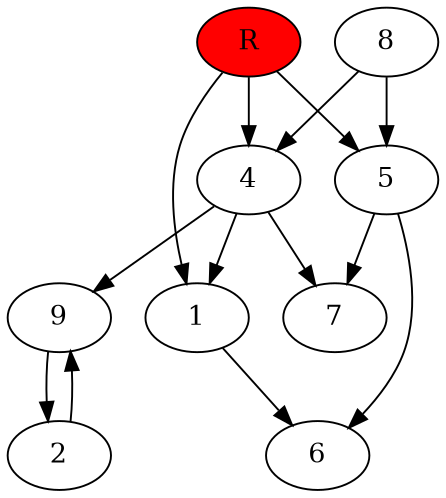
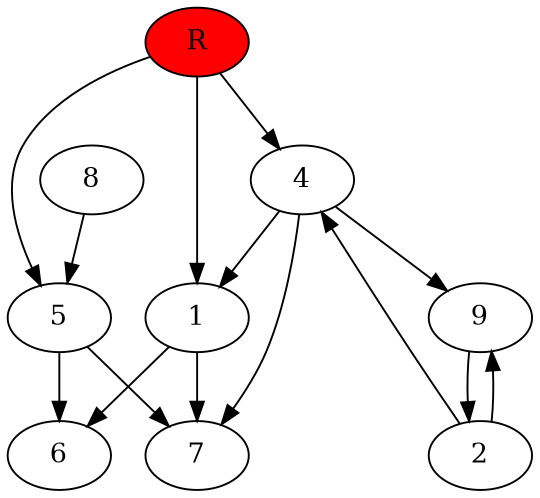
(326, 102) -> (395, 327)
none -> (197, 377)
